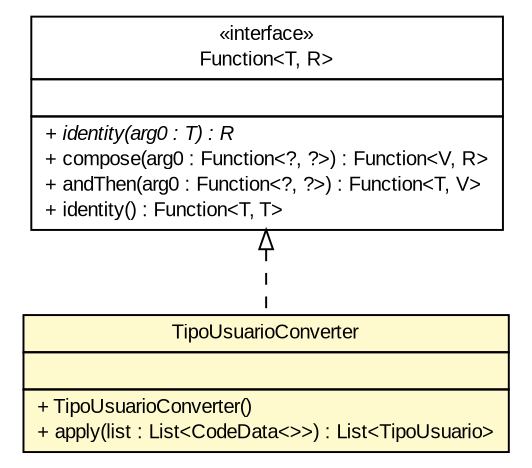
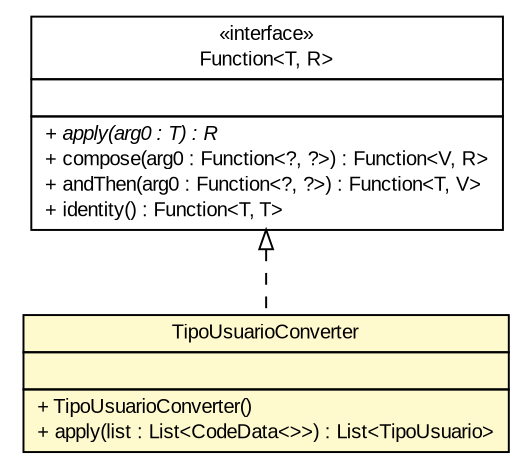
(140, 134) -> (132, 134)
